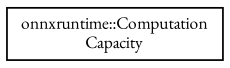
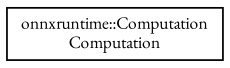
(115, 34) -> (115, 34)
